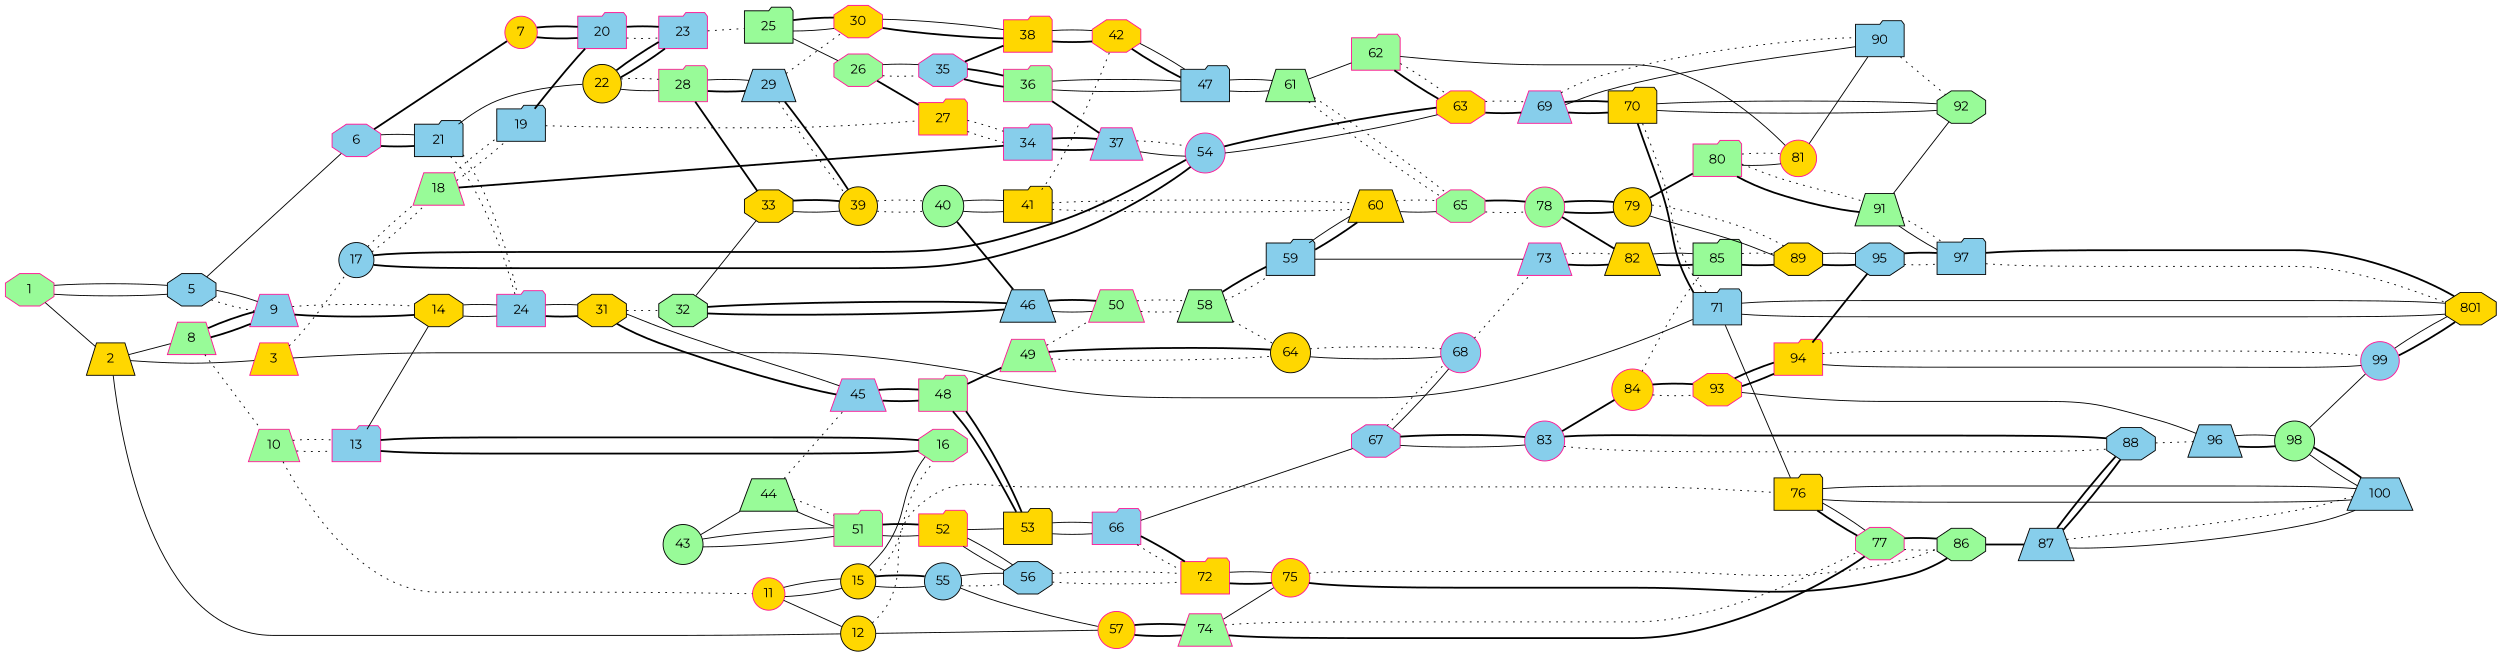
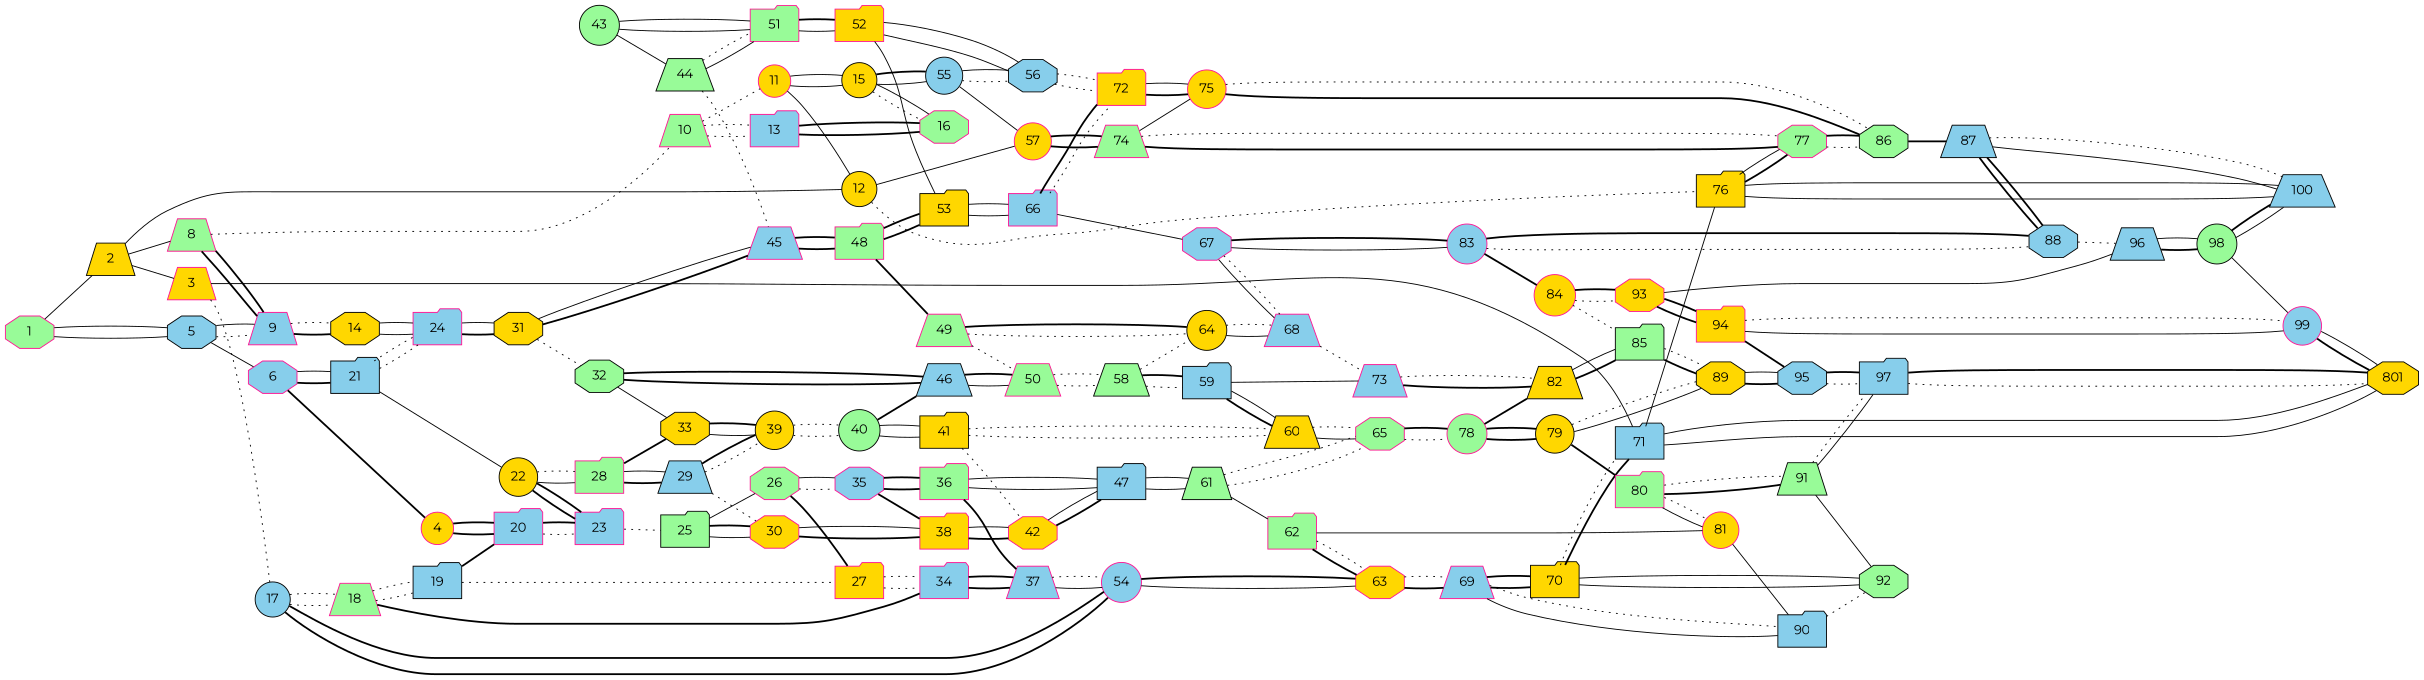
(521, 32) -> (437, 528)
(1461, 353) -> (1292, 330)
(398, 378) -> none
